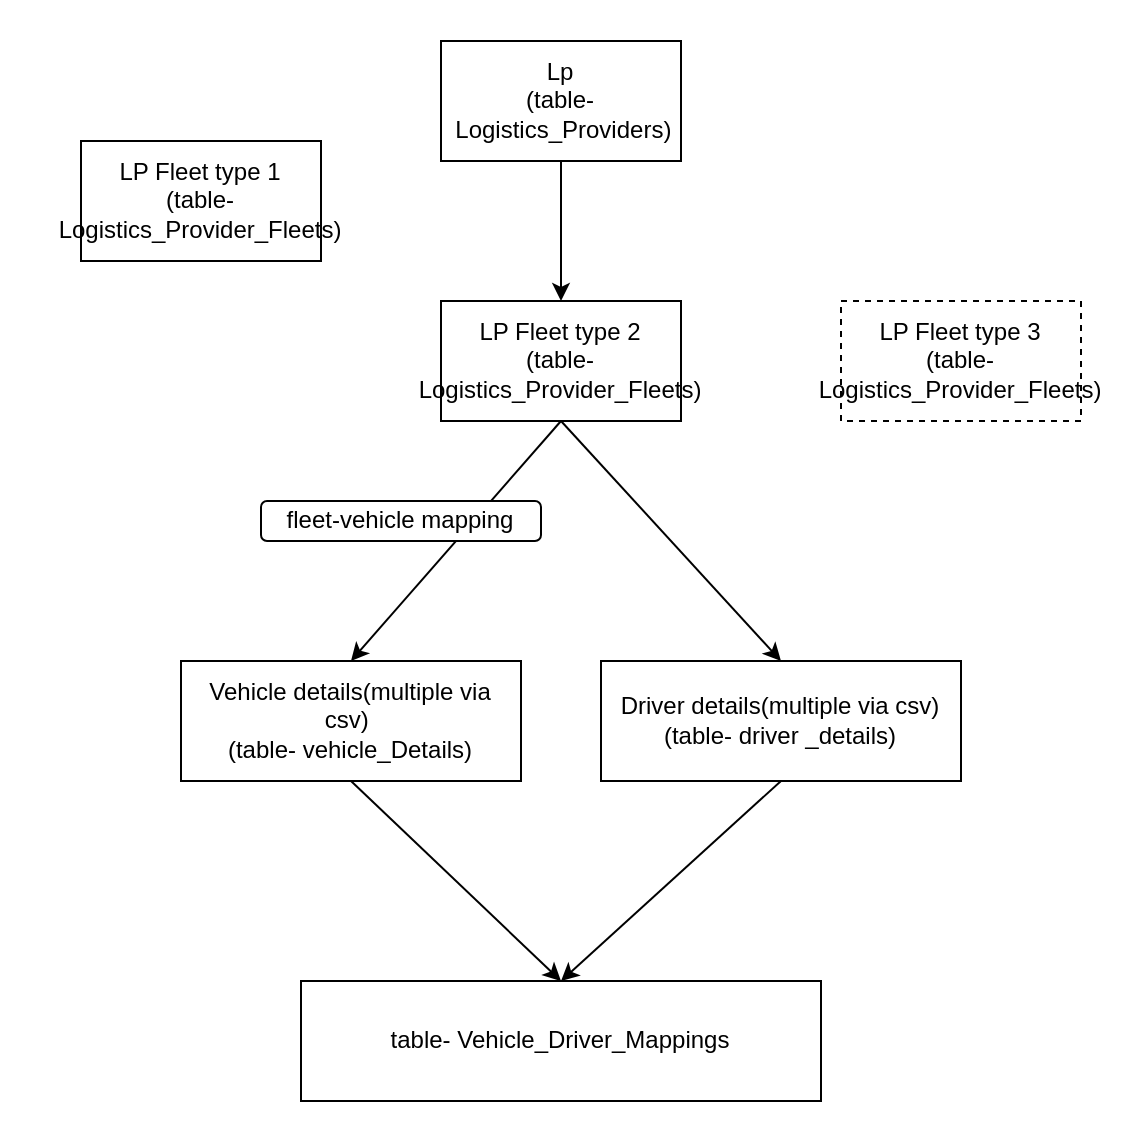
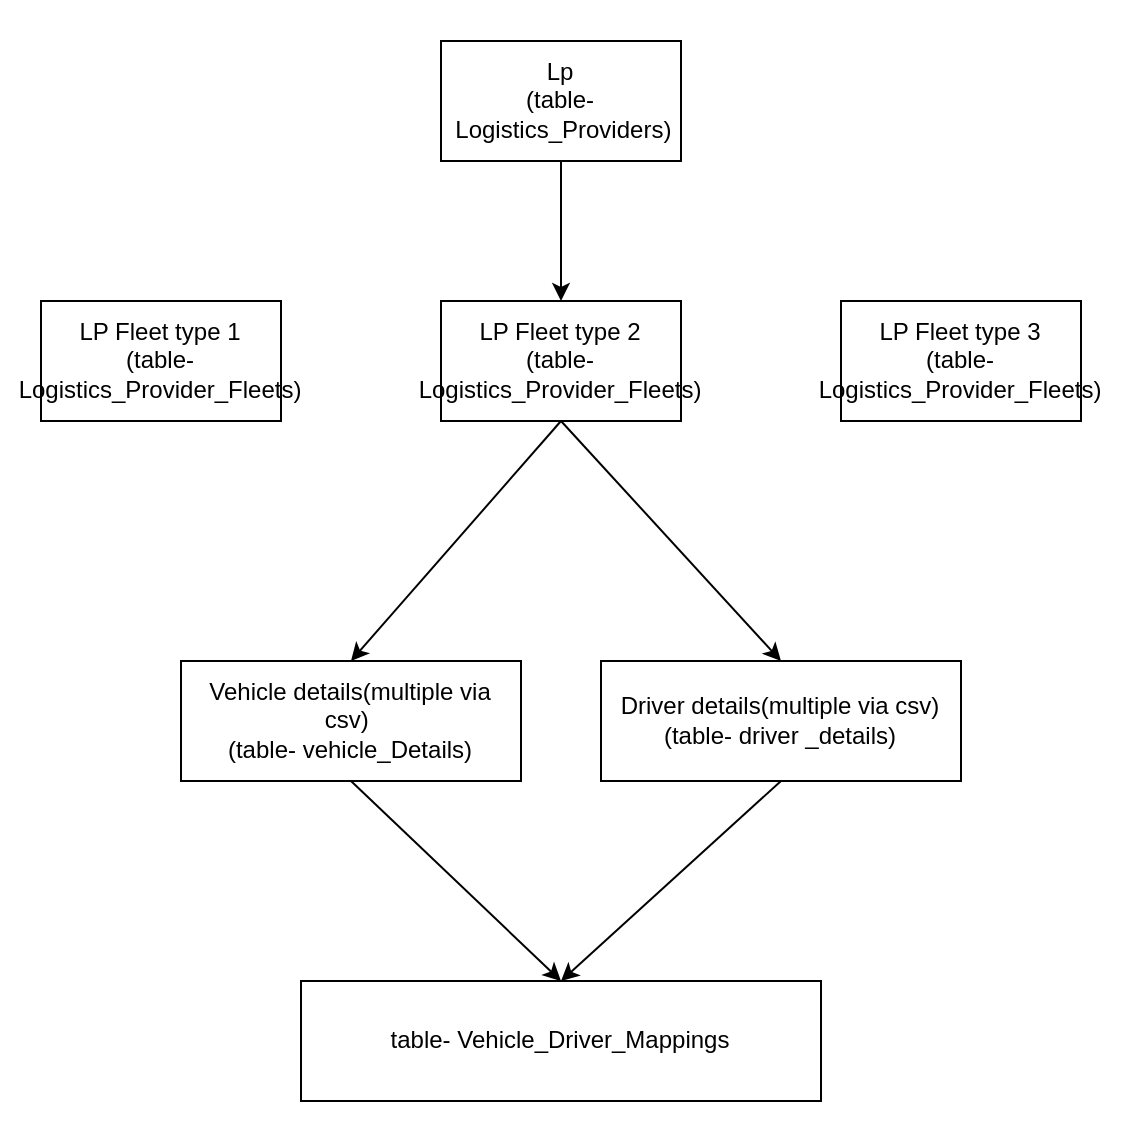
(201, 201) -> (161, 361)
(961, 361) -> (961, 361)
(401, 521) -> none
